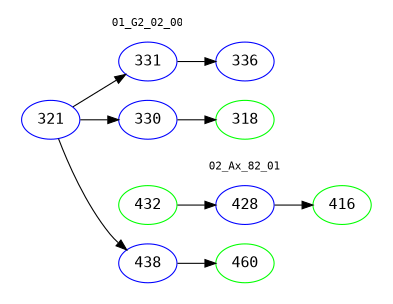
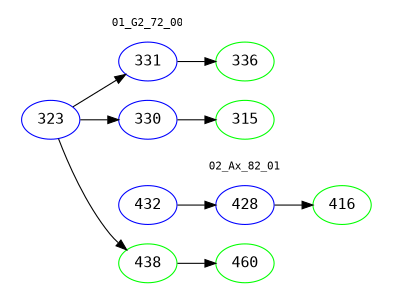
(148, 23) -> (148, 23)
(245, 62) -> (245, 62)
(51, 120) -> (51, 120)
(245, 120) -> (245, 120)
(148, 205) -> (148, 205)
(148, 263) -> (148, 263)
